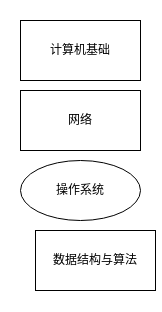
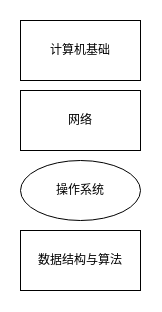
(96, 261) -> (81, 261)
